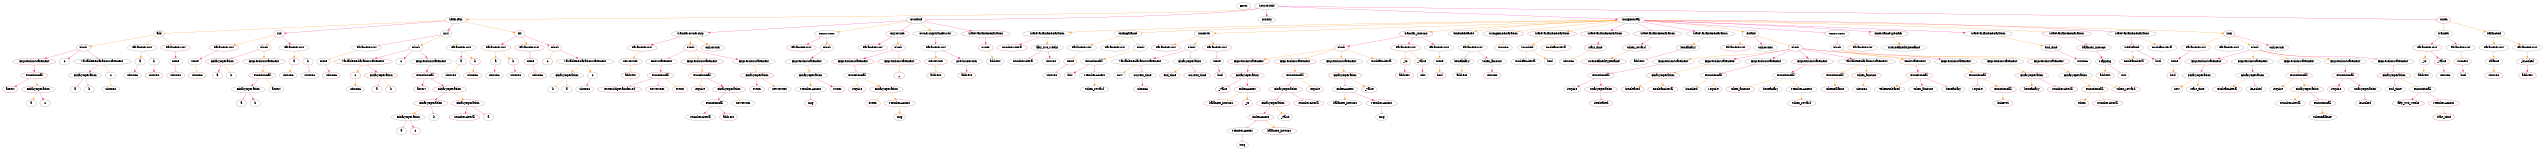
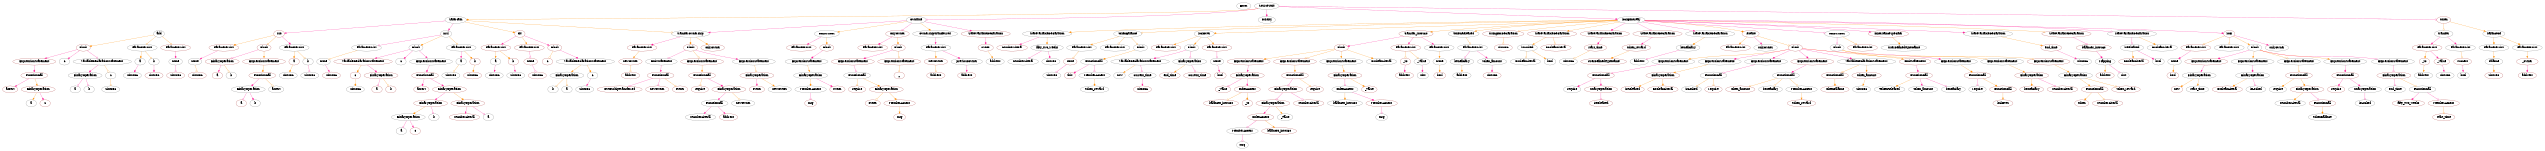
(306, 27) -> (569, 27)
(2063, 28) -> (2063, 28)
(2527, 62) -> (2527, 62)
